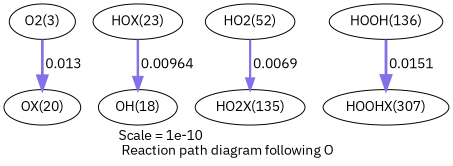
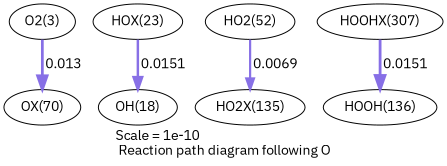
(386, 57) -> (380, 57)
(166, 64) -> (162, 64)
(42, 107) -> (42, 107)
